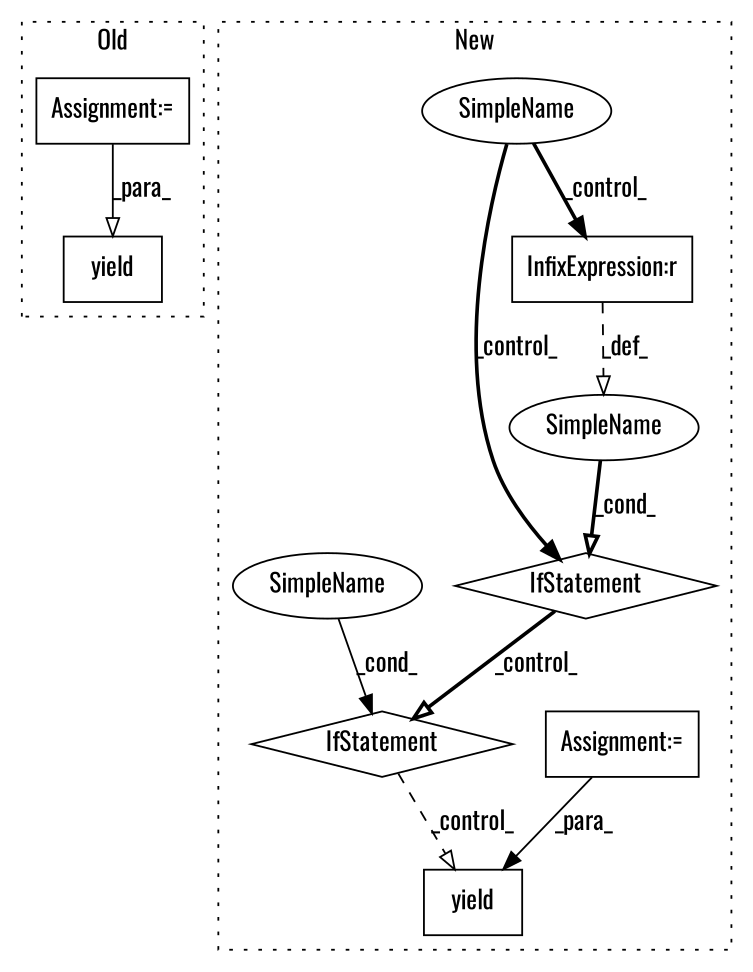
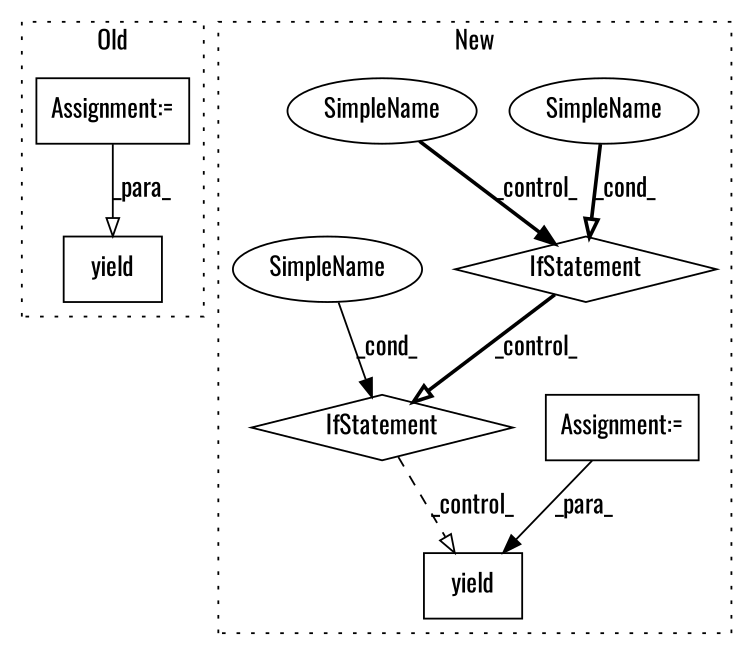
(602, 269) -> none
